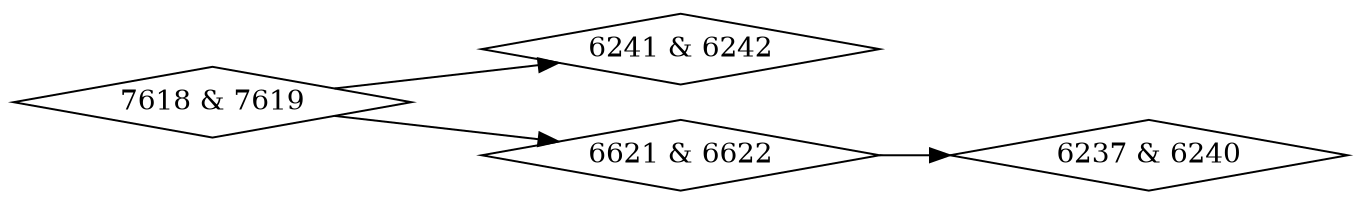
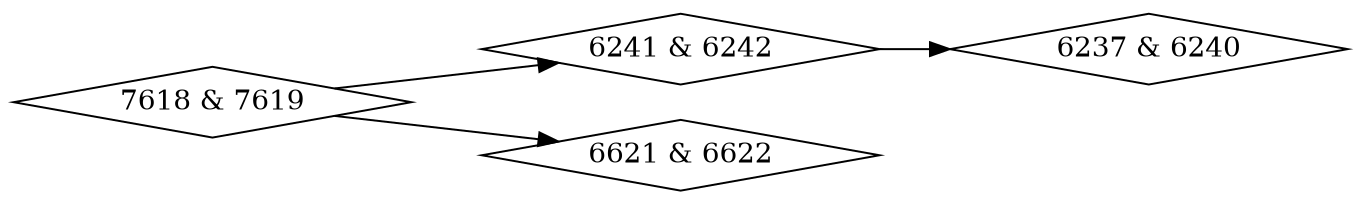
(905, 155) -> (905, 49)
